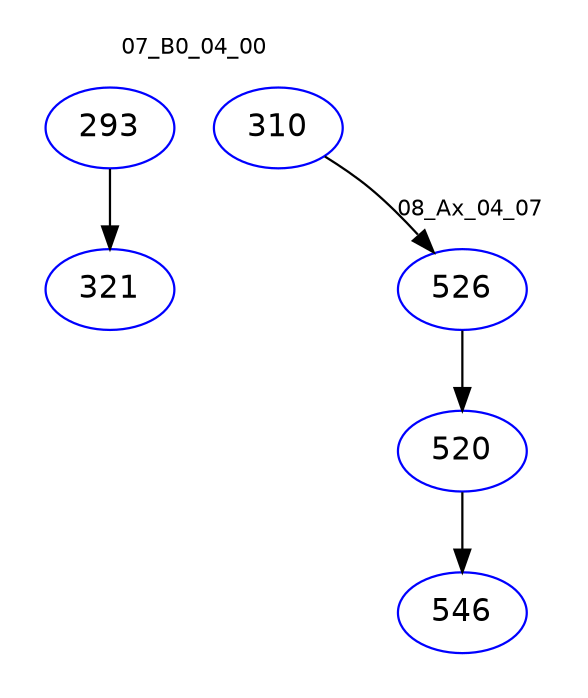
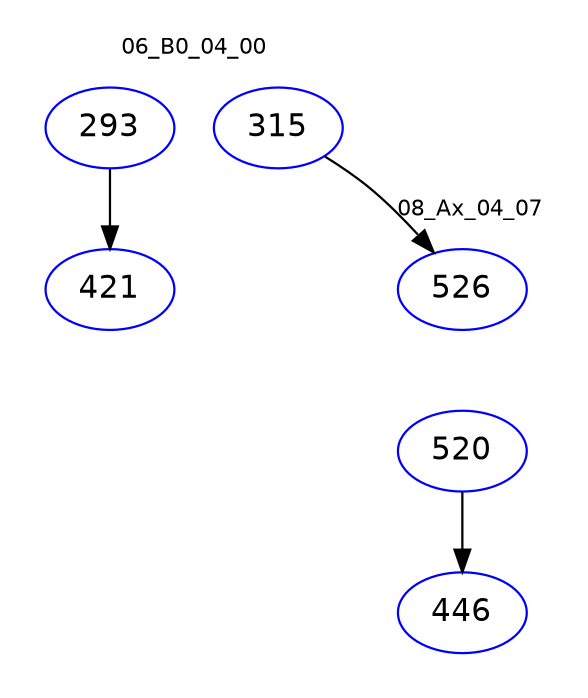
(194, 48) -> (194, 48)
(278, 128) -> (278, 128)
(110, 290) -> (110, 290)
(462, 359) -> none
(462, 613) -> (462, 613)
